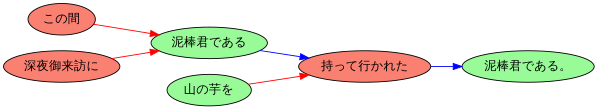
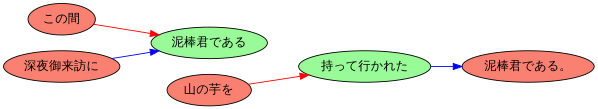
(280, 54) -> none
(131, 55) -> (131, 55)
(365, 66) -> (365, 66)
(528, 66) -> (528, 66)
(209, 90) -> (209, 90)
